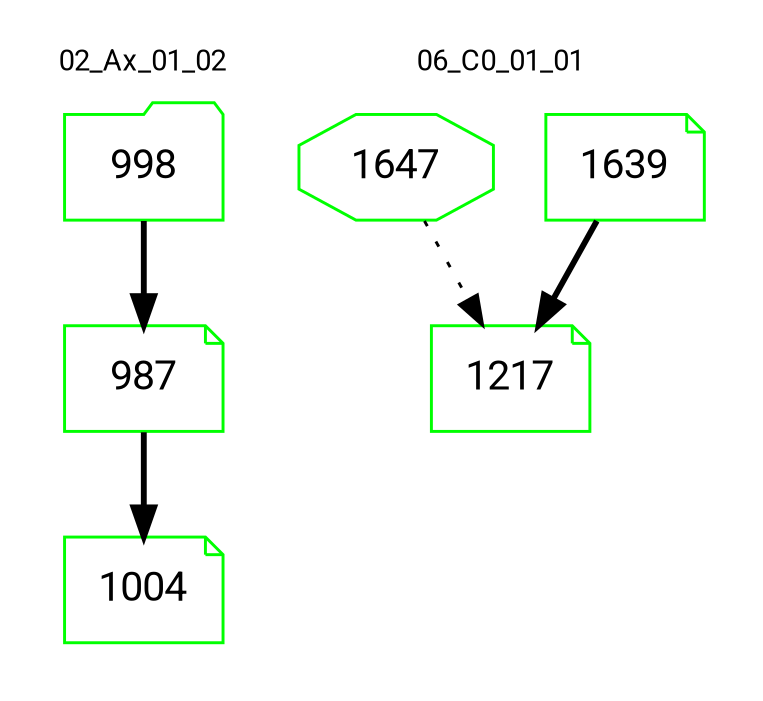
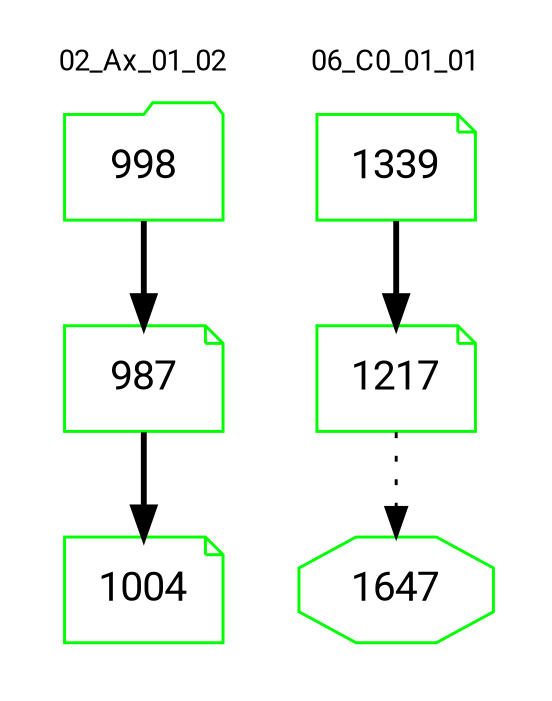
(625, 167) -> (396, 167)
(446, 260) -> (396, 470)
